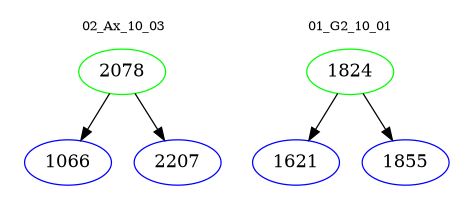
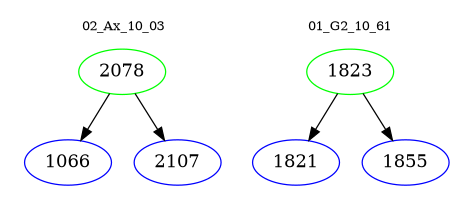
(350, 27) -> (350, 27)
(350, 72) -> (350, 72)
(178, 163) -> (178, 163)
(296, 163) -> (296, 163)
